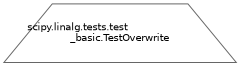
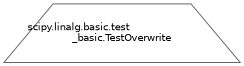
(120, 33) -> (122, 33)
